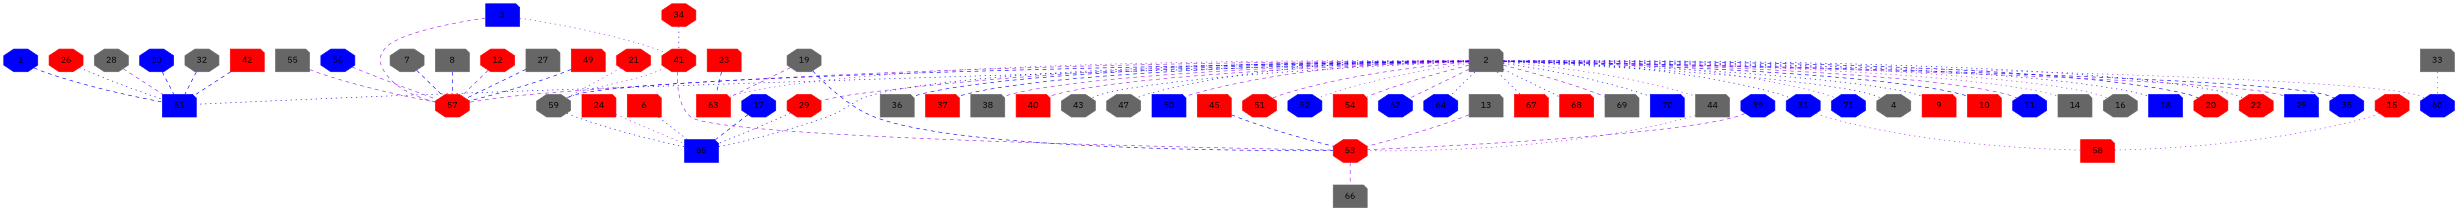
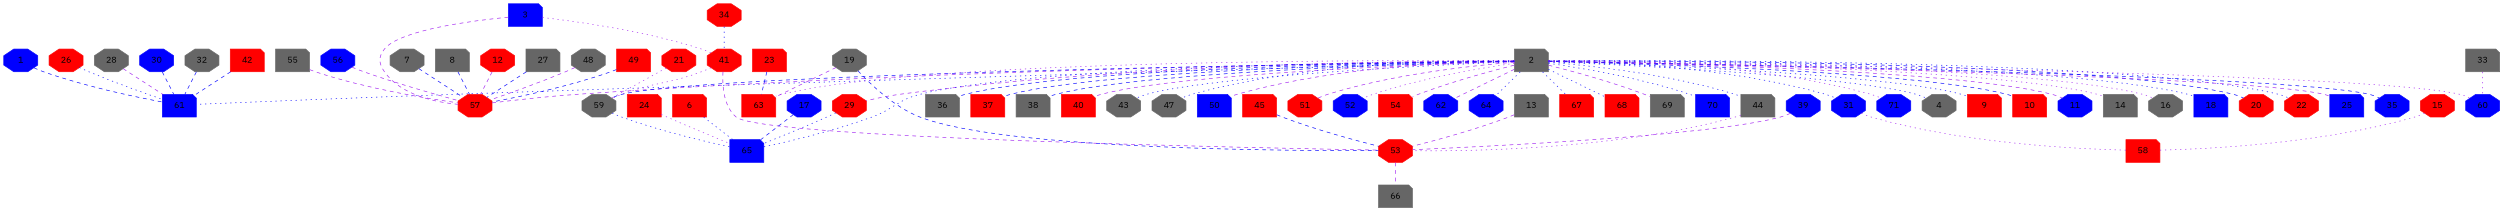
none -> (588, 60)
(1236, 70) -> (1281, 70)
(1600, 74) -> (1646, 74)
